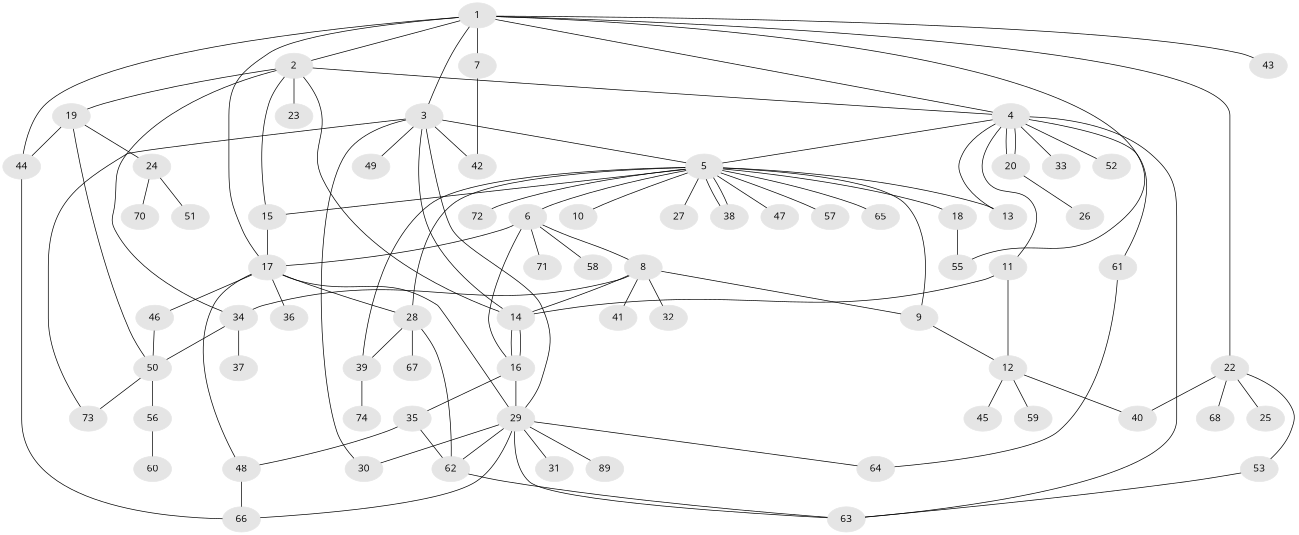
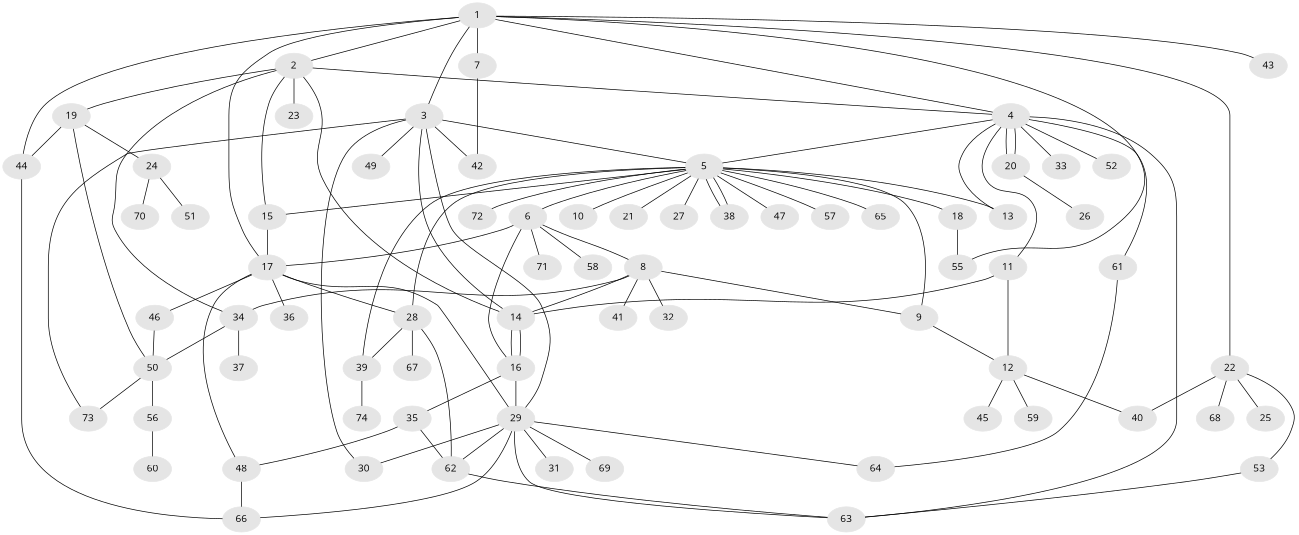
none -> (629, 217)
(605, 469) -> (605, 469)
